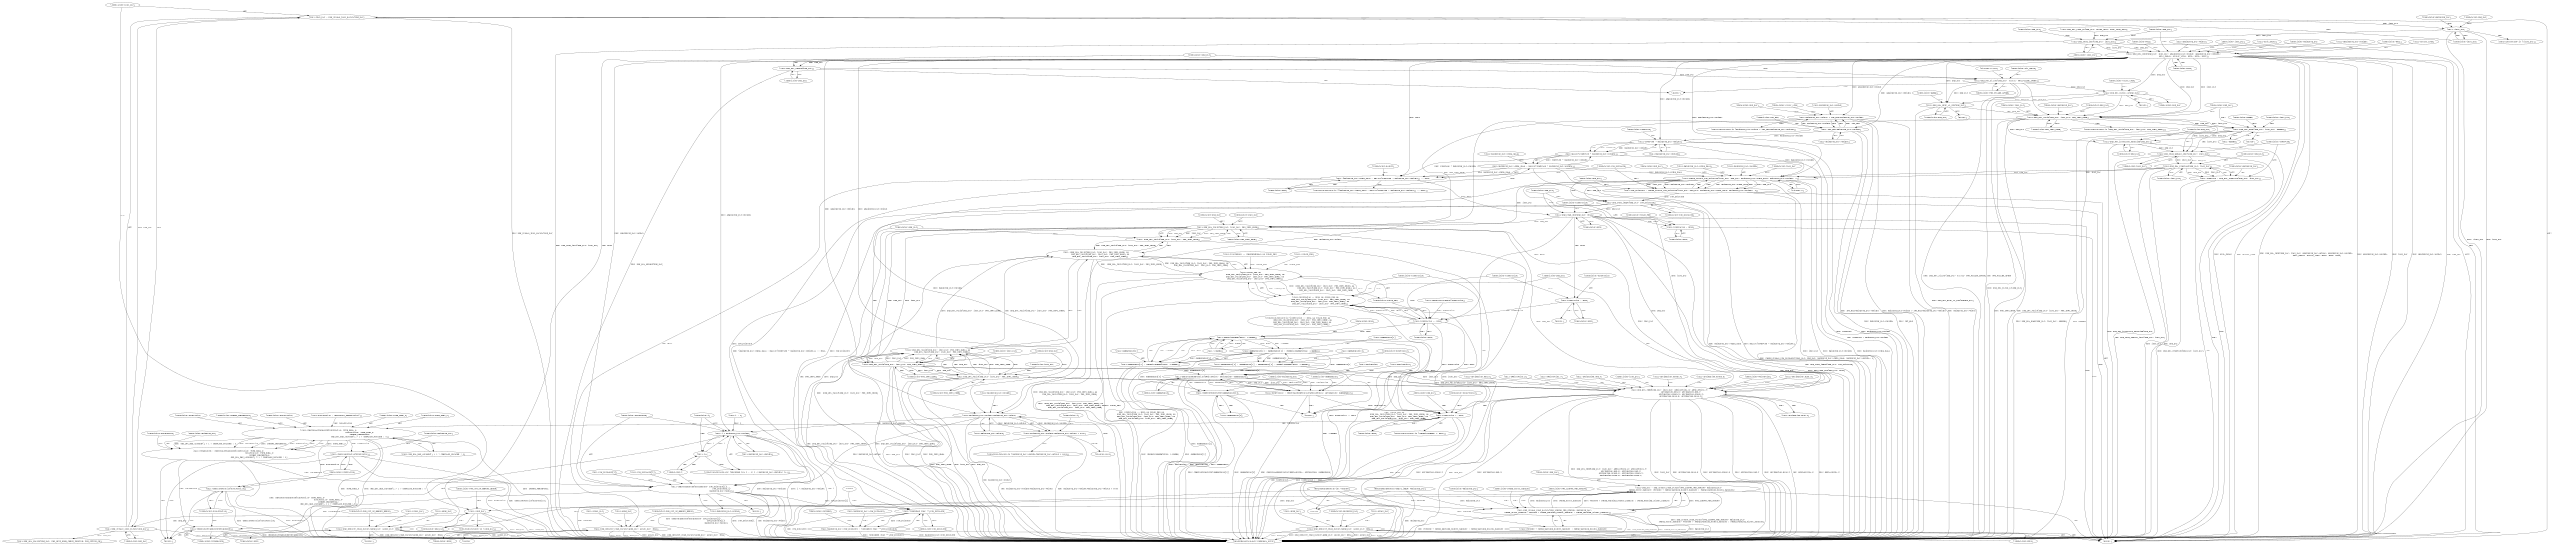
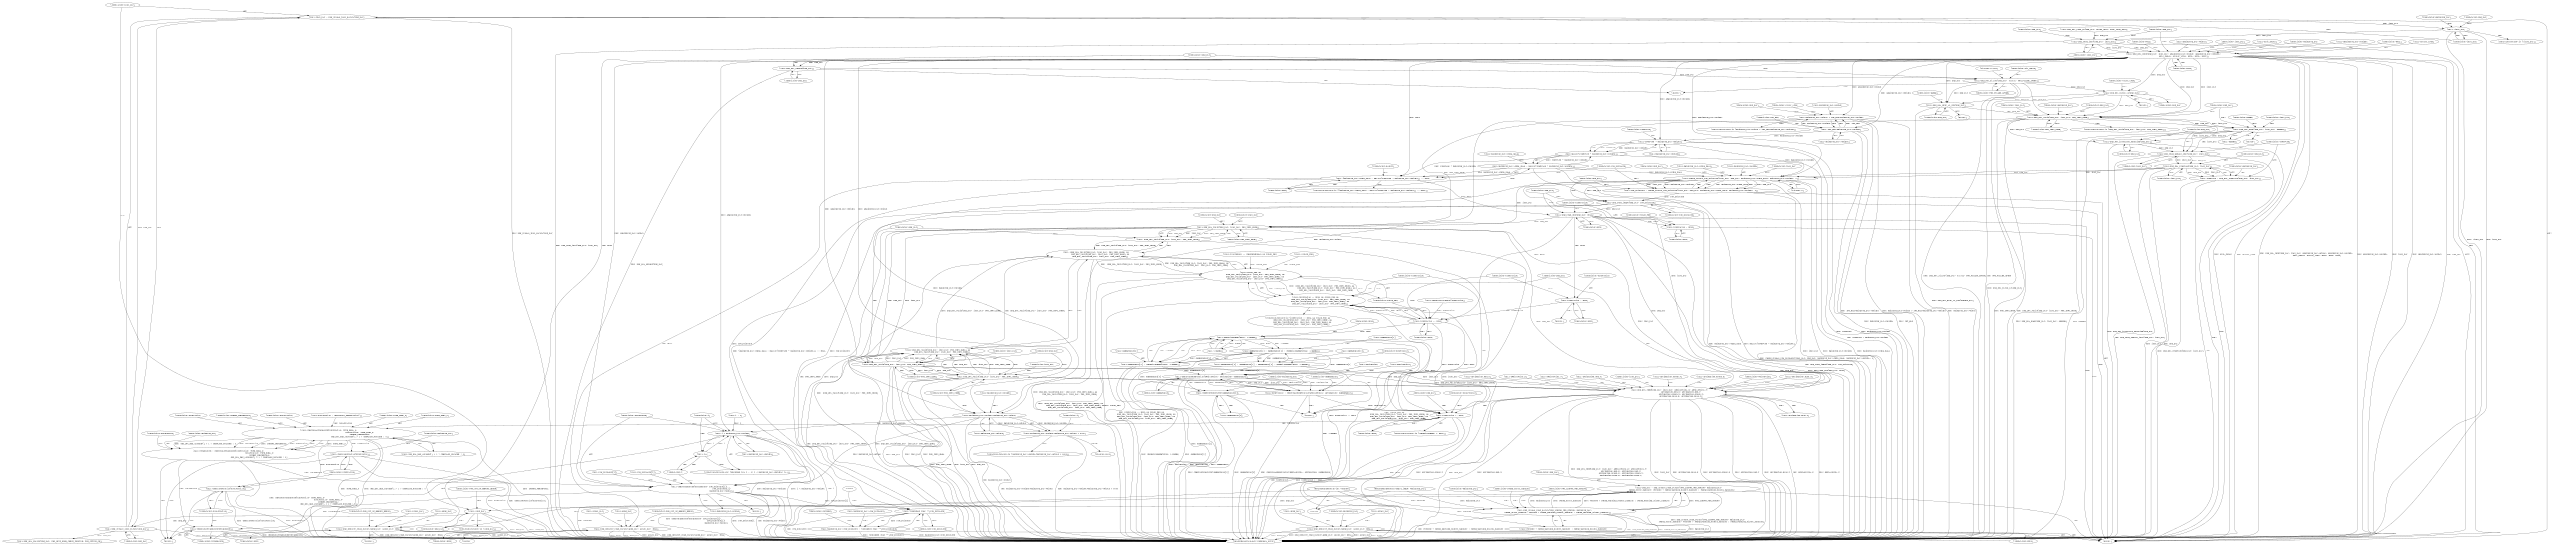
(1073, 422) -> (959, 406)
(1403, 534) -> none
